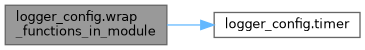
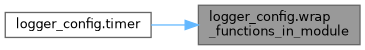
(184, 25) -> (168, 25)
